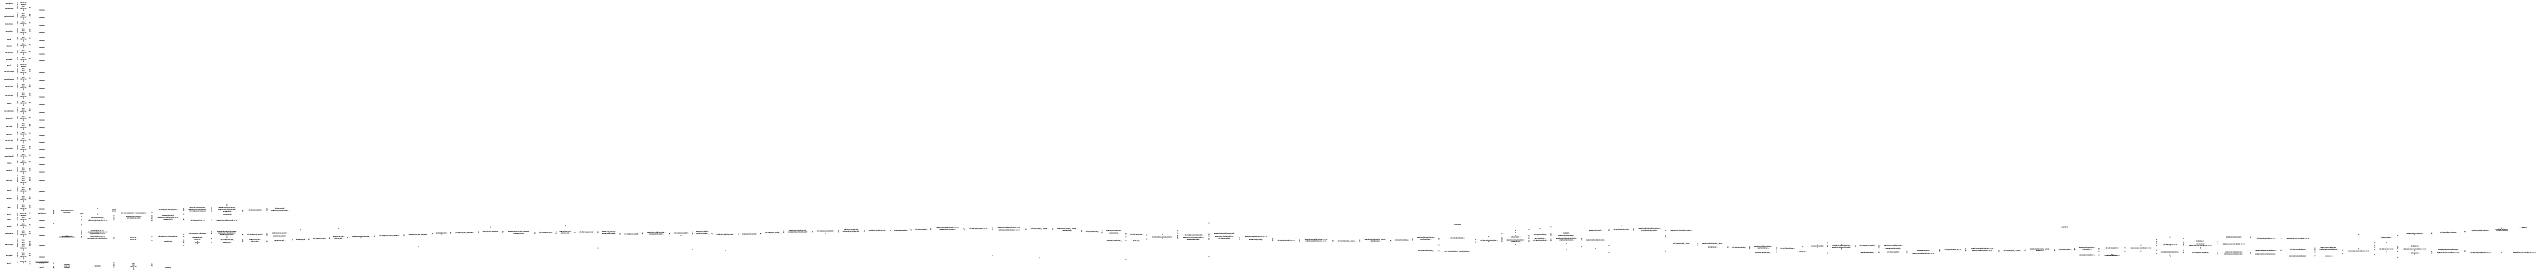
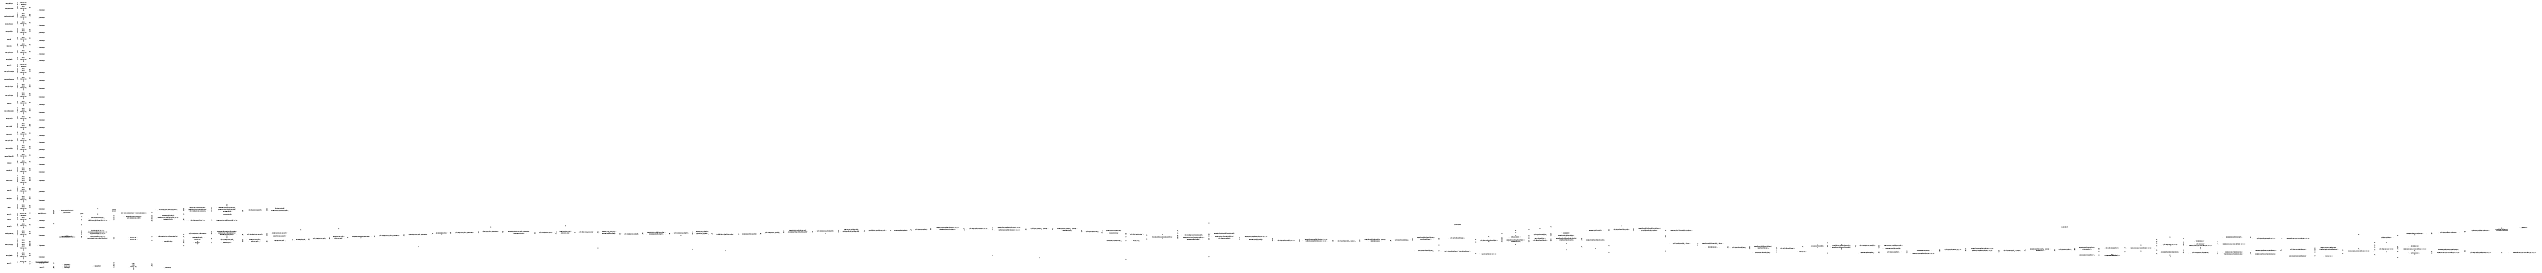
none -> (1489, 254)
